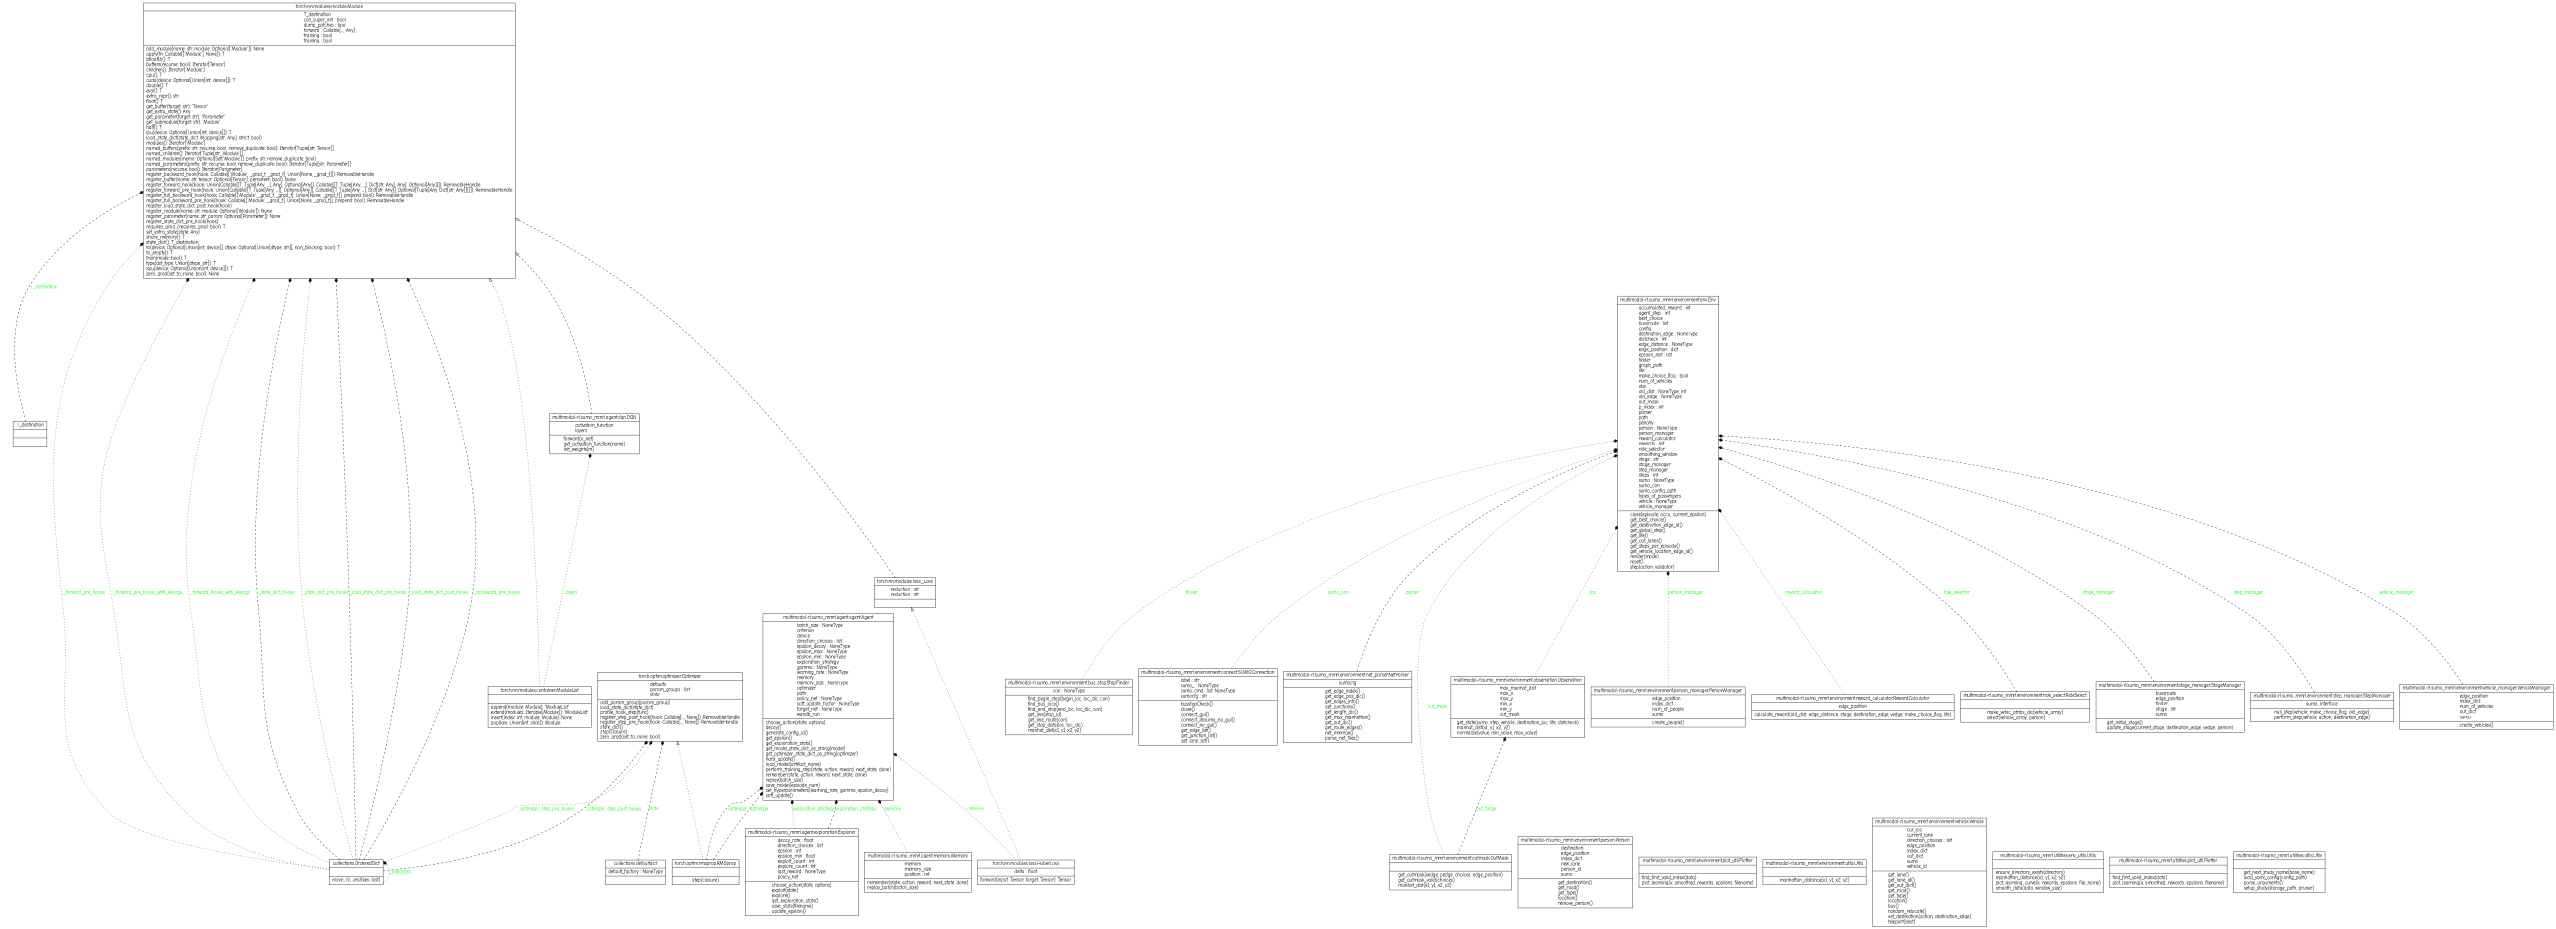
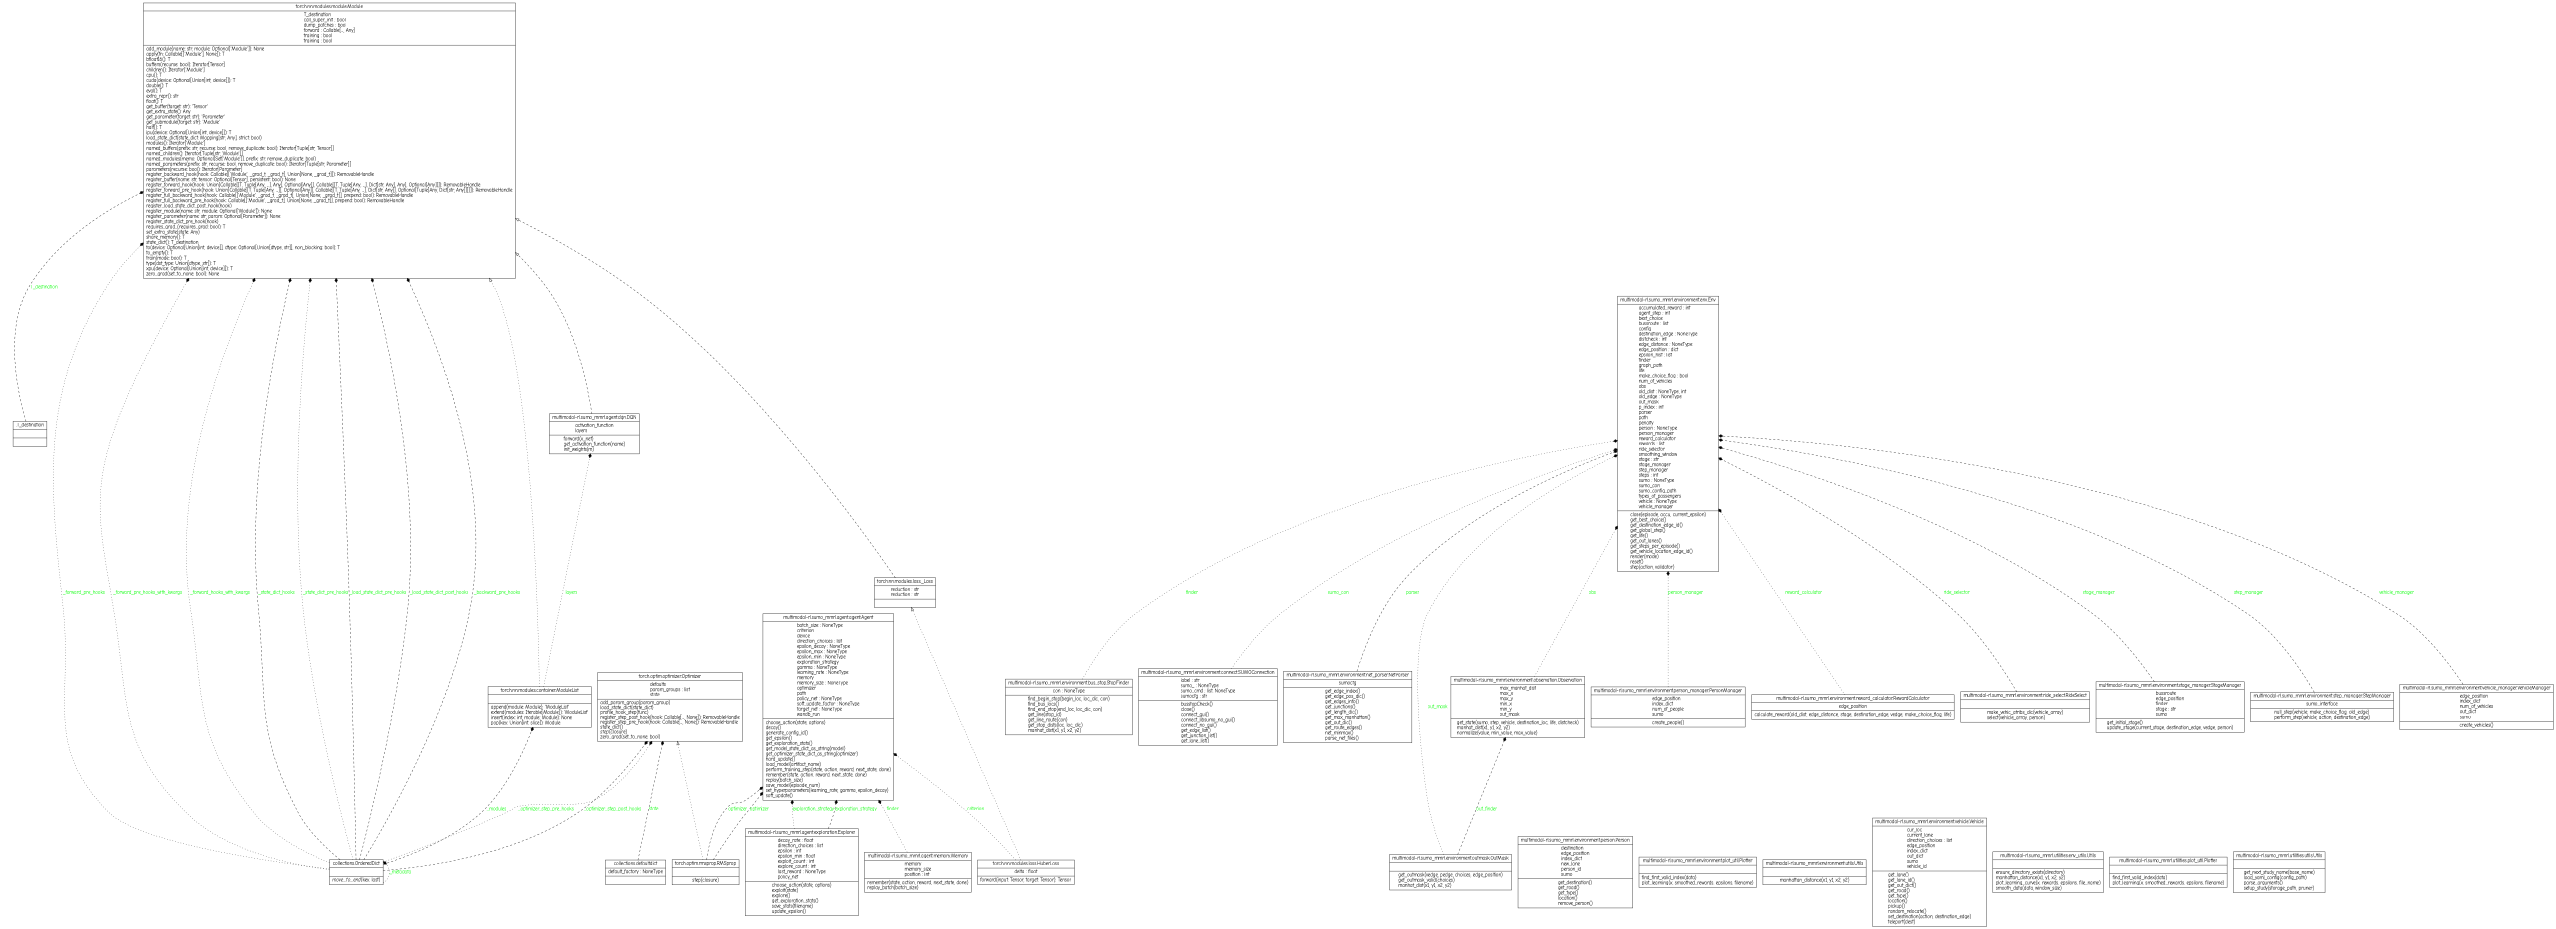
(893, 809) -> (893, 809)
none -> (475, 818)
(1893, 906) -> (1897, 906)
